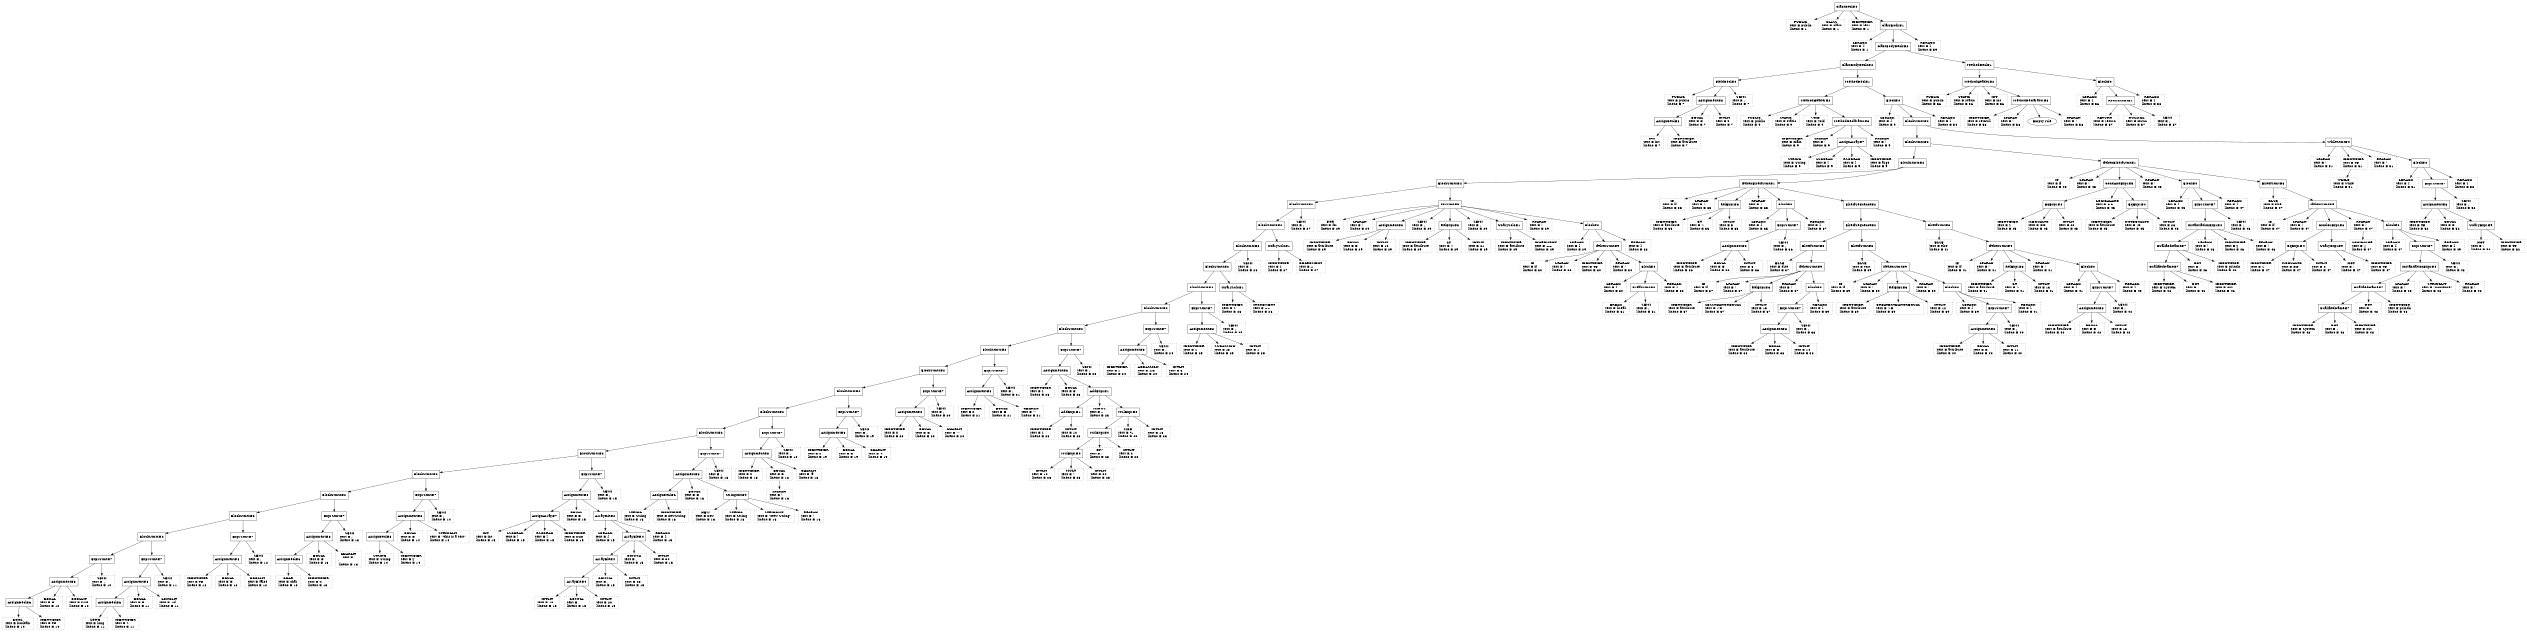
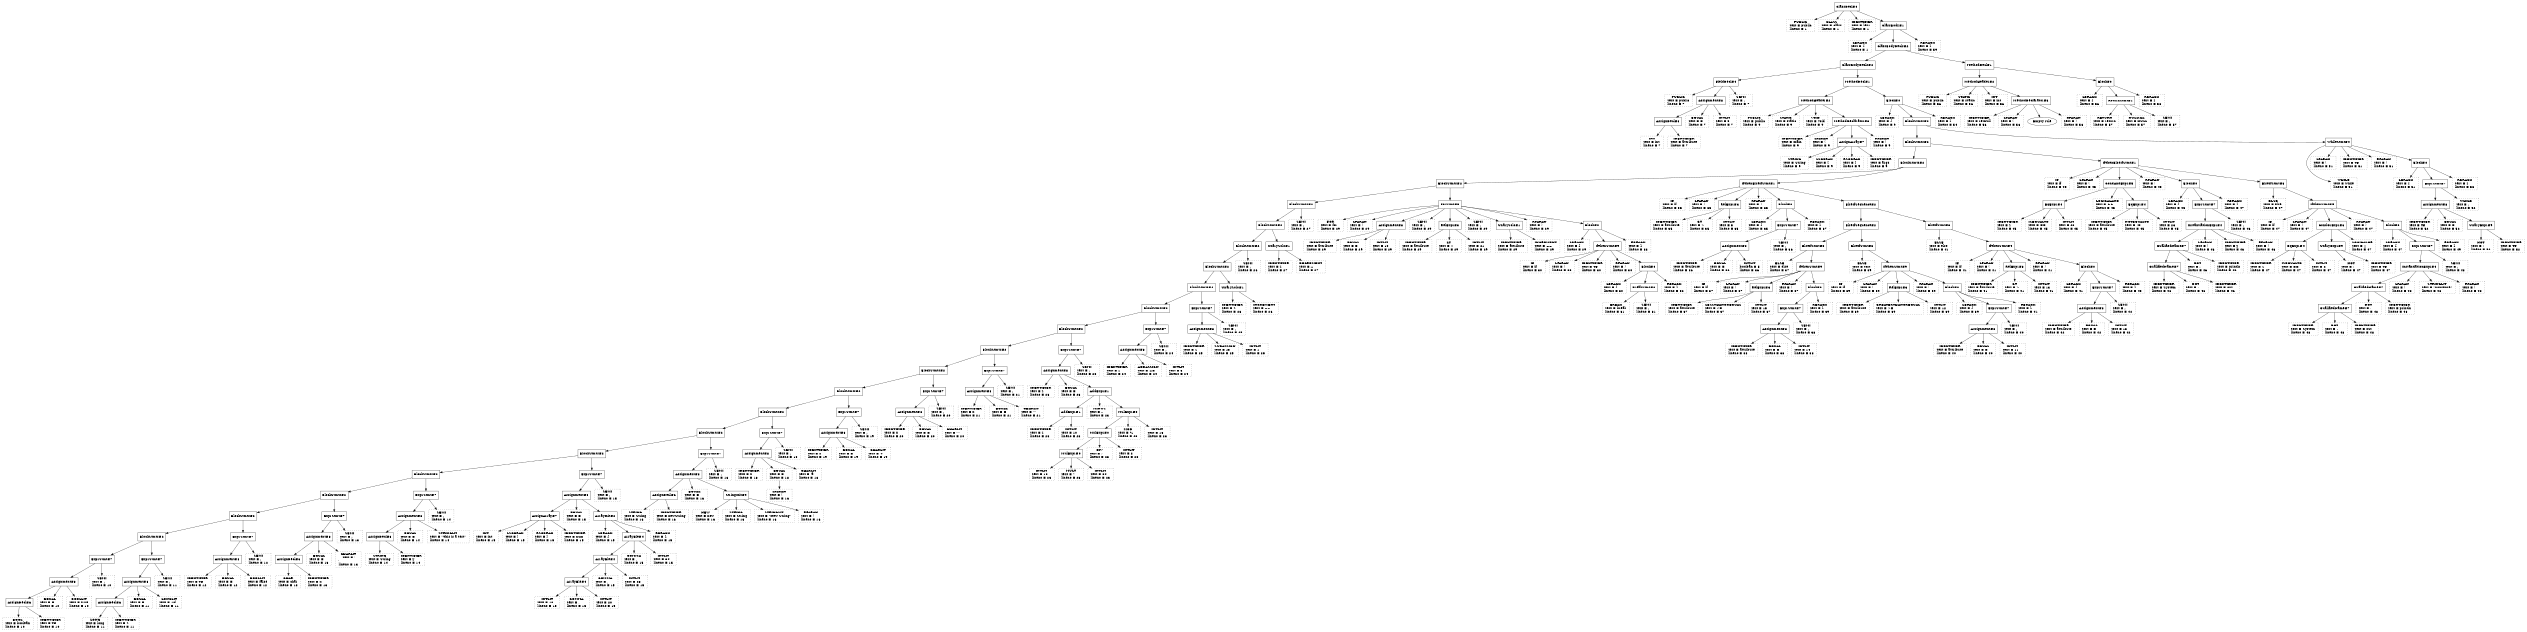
(2349, 172) -> (2307, 165)
(2466, 205) -> (2466, 205)
(2363, 234) -> (2345, 234)
(1750, 267) -> (1750, 267)
